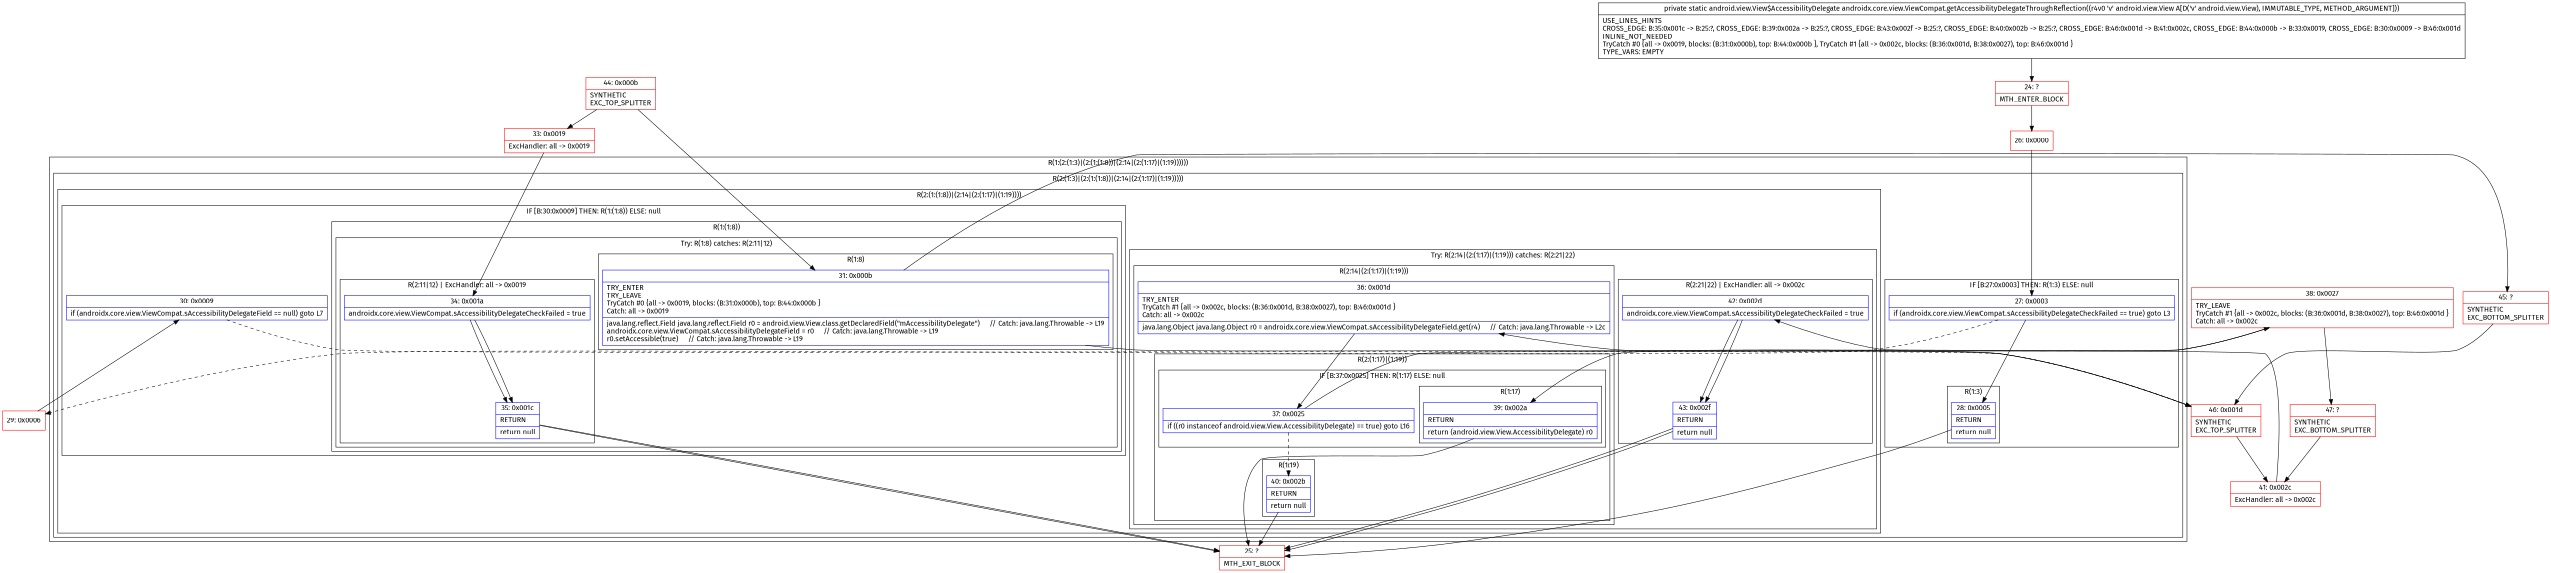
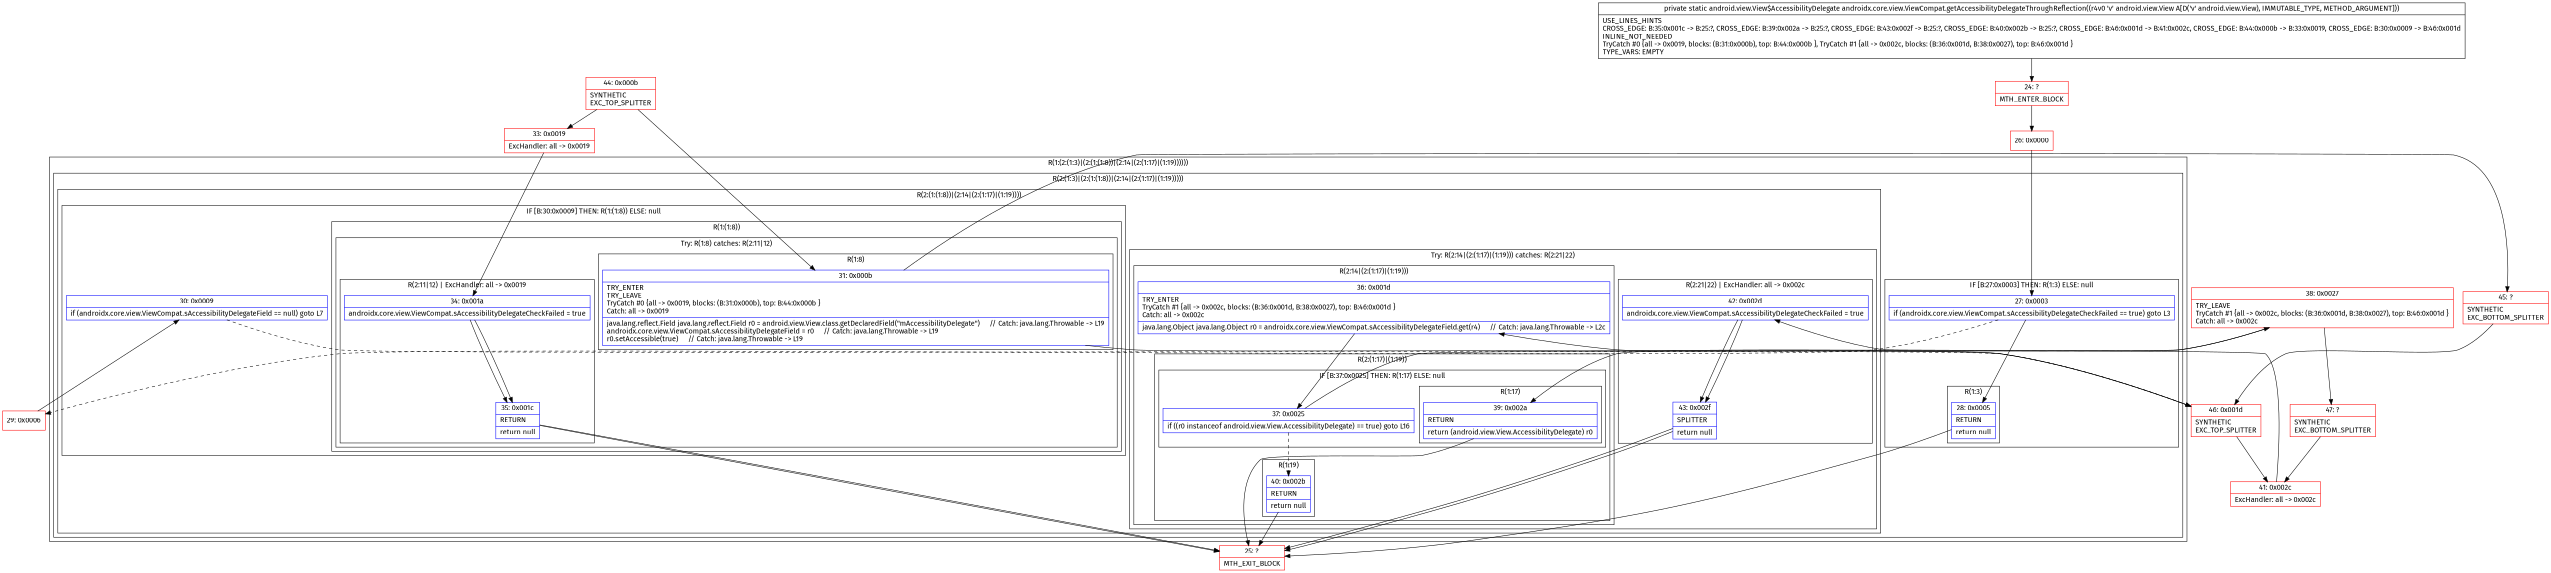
(1690, 420) -> (1692, 420)
